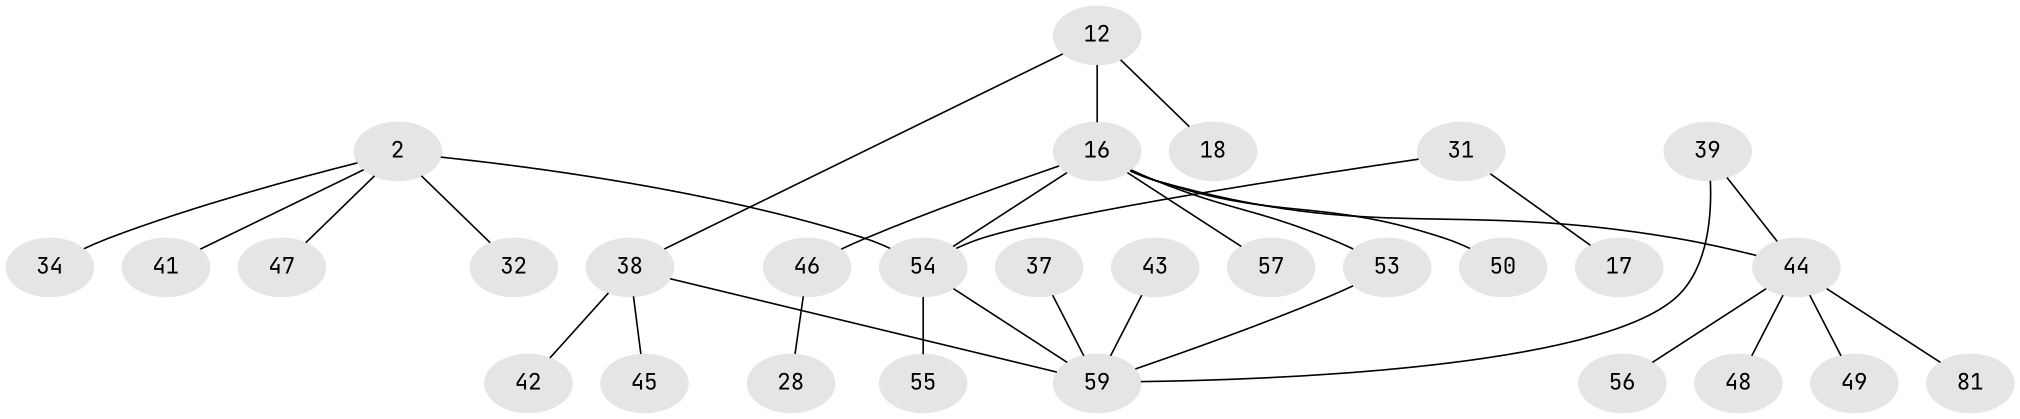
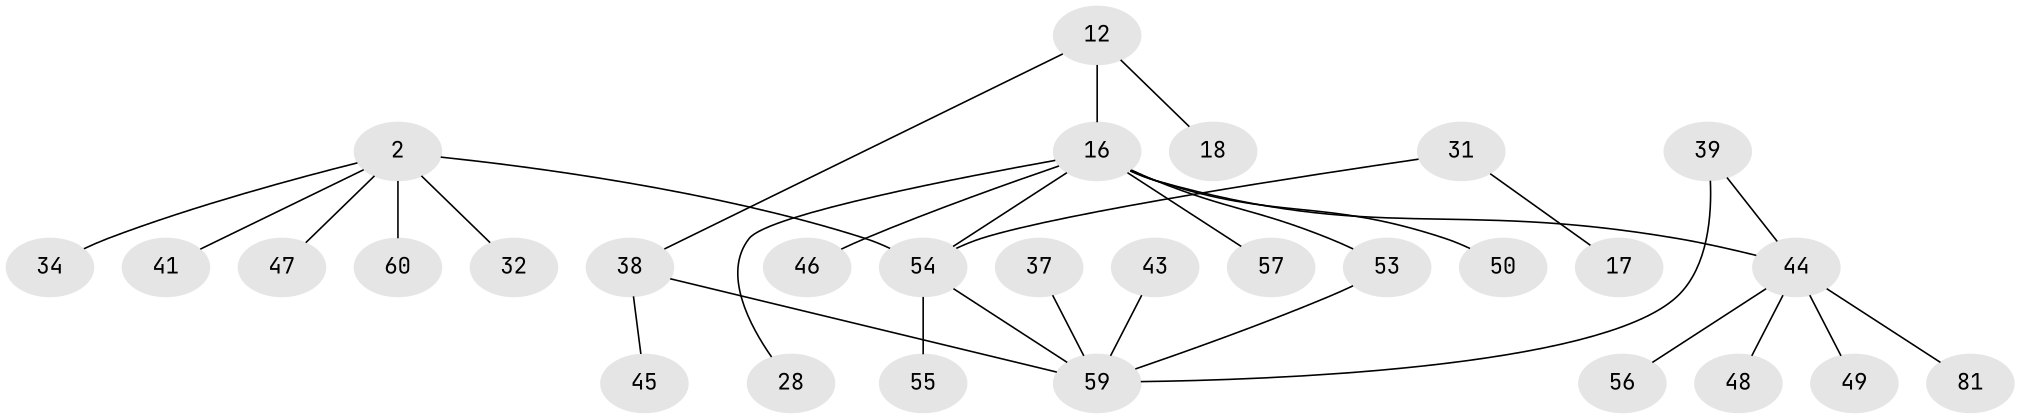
none -> (398, 267)
(799, 325) -> (837, 206)
(528, 383) -> none
